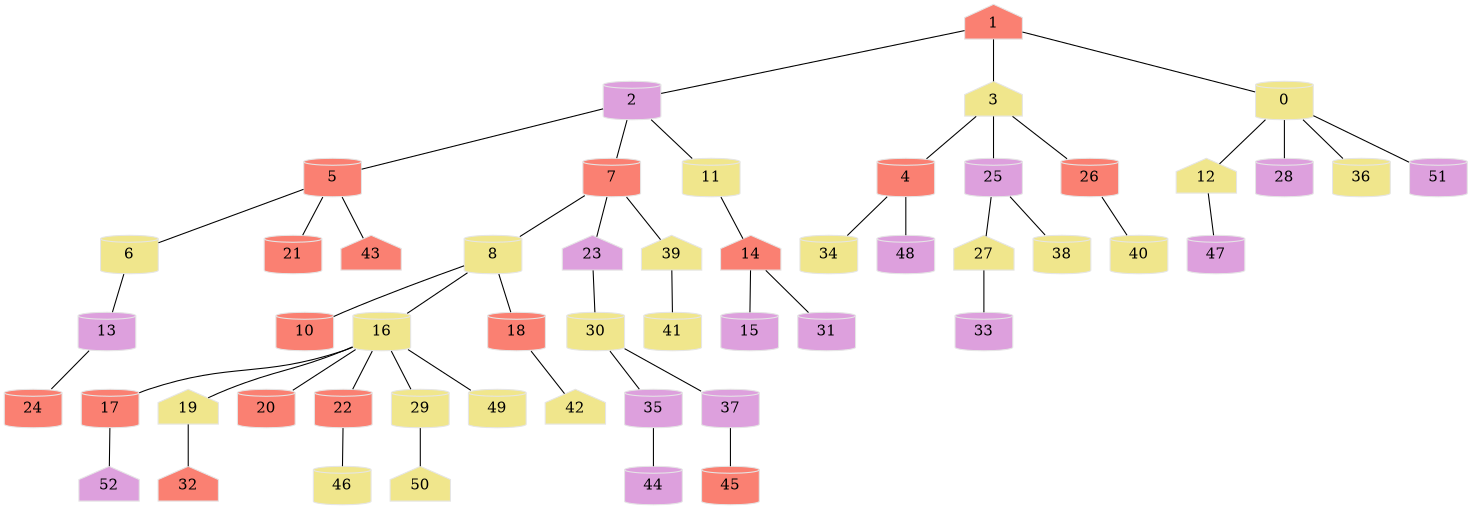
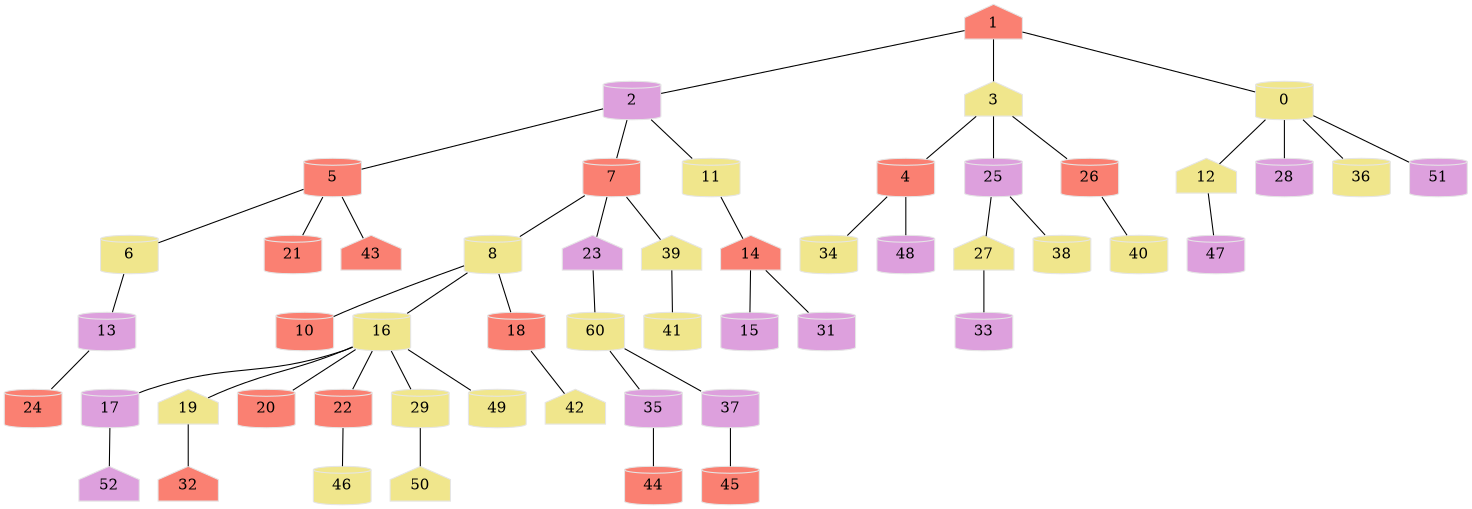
(596, 332) -> (596, 332)
(110, 409) -> (110, 409)
(653, 486) -> (653, 486)
